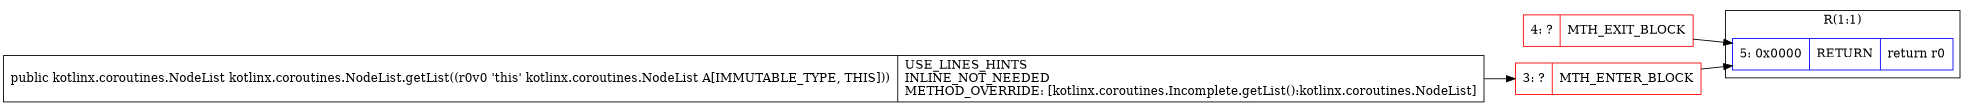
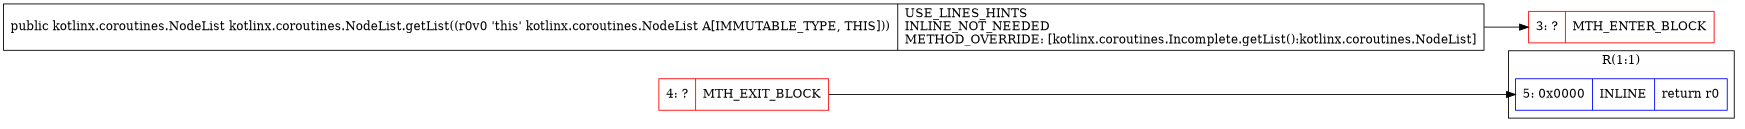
(1845, 54) -> (1624, 94)
(1712, 68) -> none
